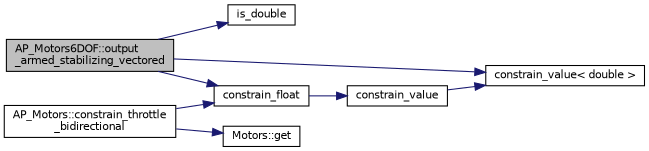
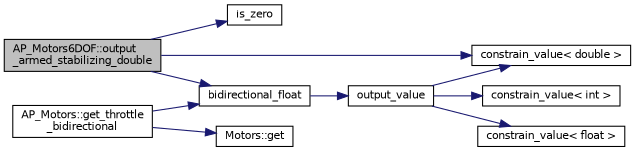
(262, 15) -> (255, 15)
(90, 55) -> (83, 55)
(262, 96) -> (255, 96)
(397, 96) -> (391, 96)
none -> (551, 96)
(90, 121) -> (83, 121)
none -> (551, 136)
